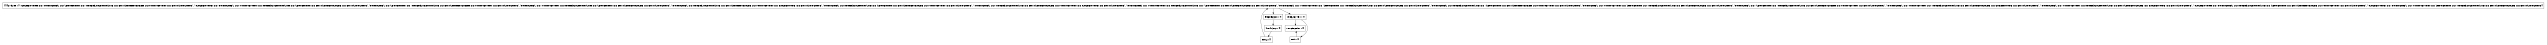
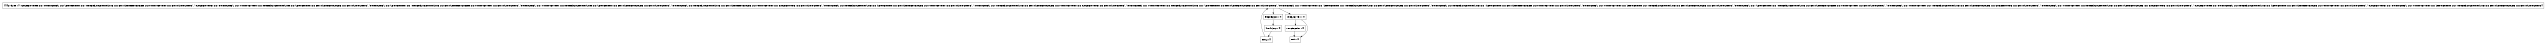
(1296, 35) -> (1294, 33)
